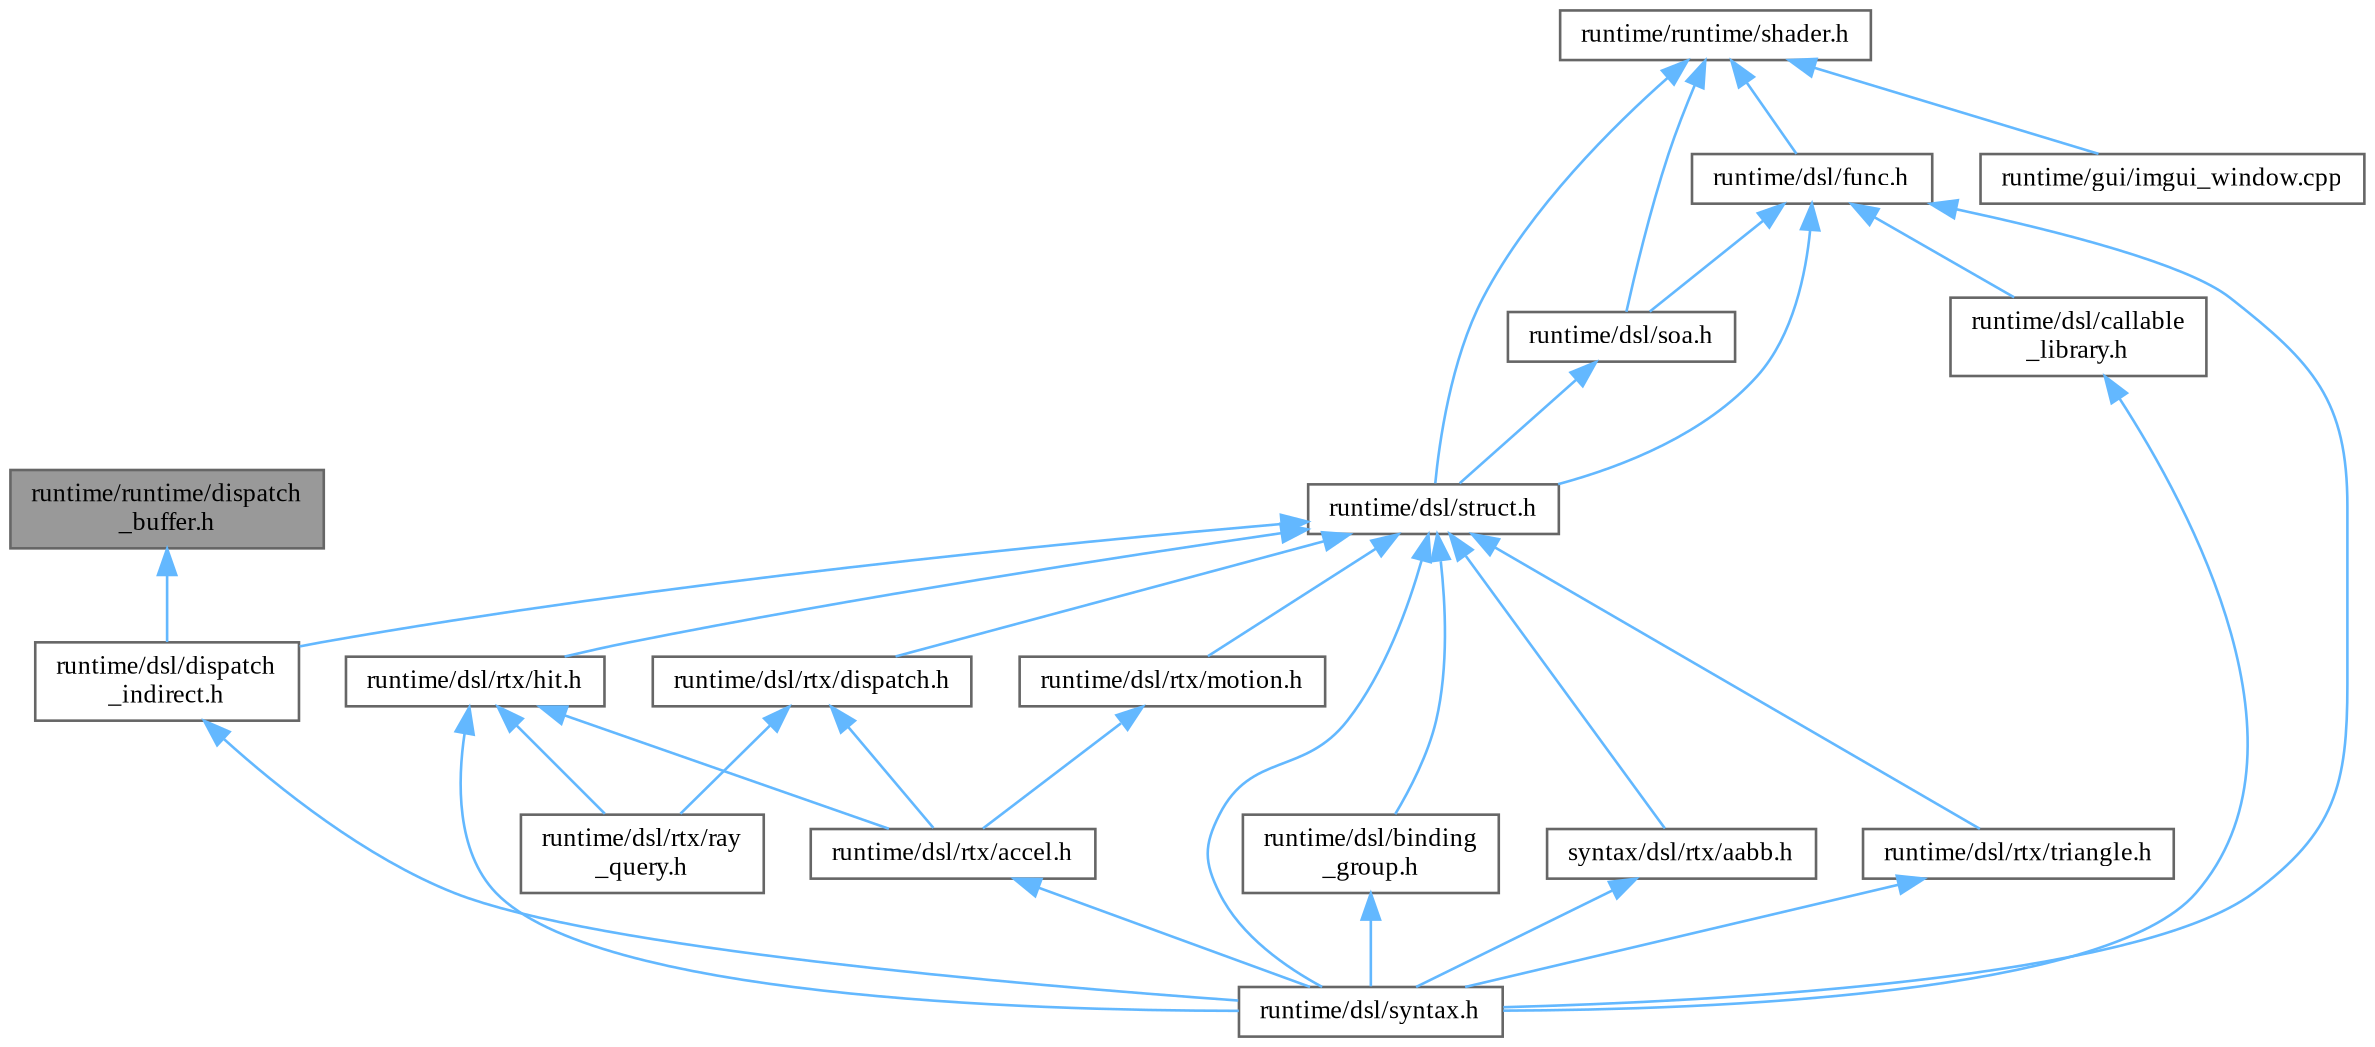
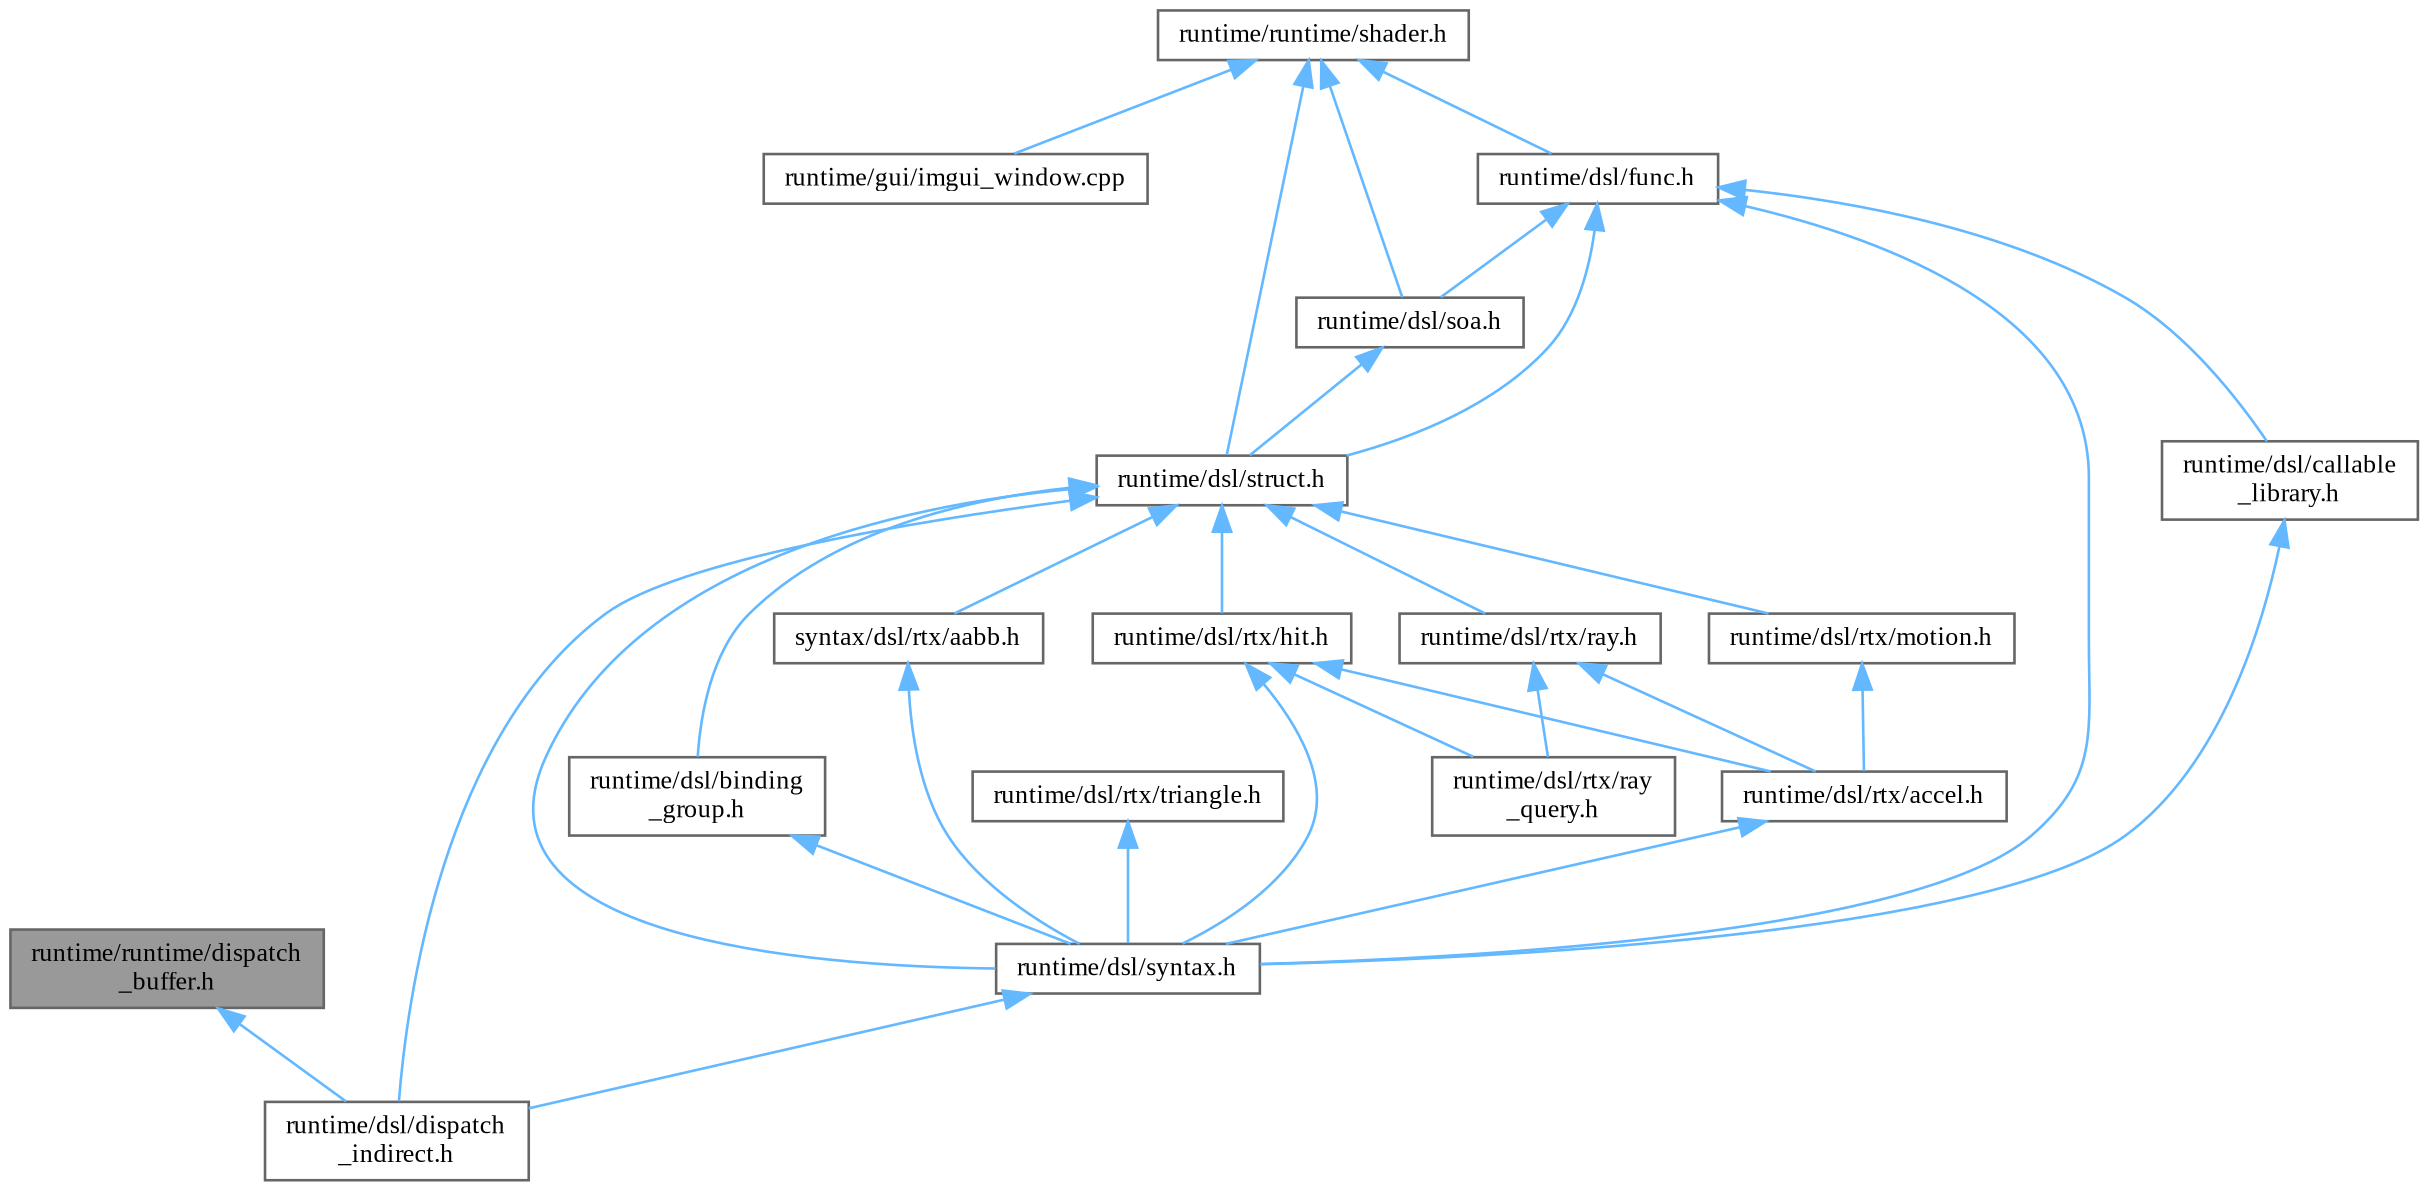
(812, 682) -> (1530, 638)
(1737, 688) -> none
(705, 947) -> (766, 1054)
